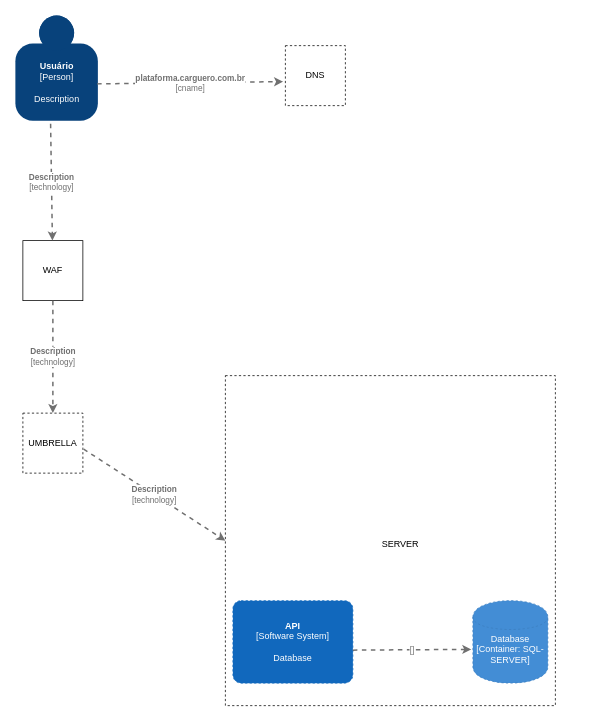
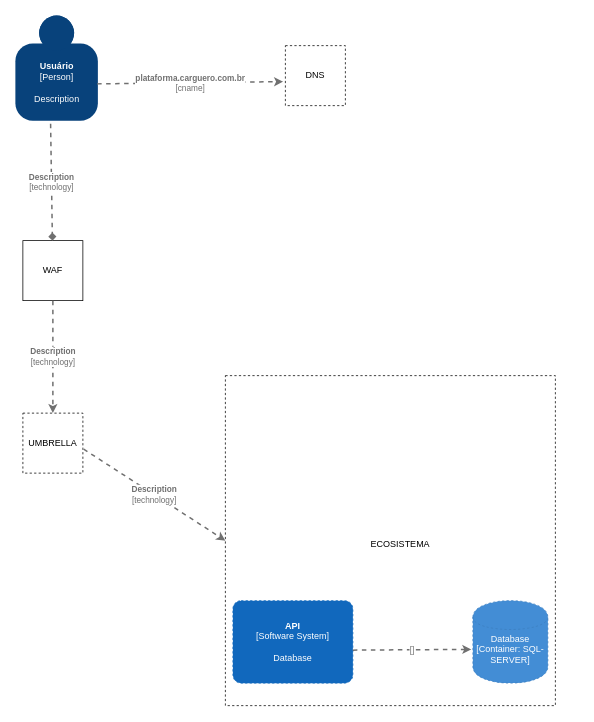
(52, 232) -> (52, 231)
(401, 544) -> (401, 544)
